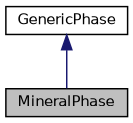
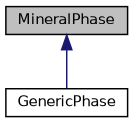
(67, 69) -> (67, 69)
